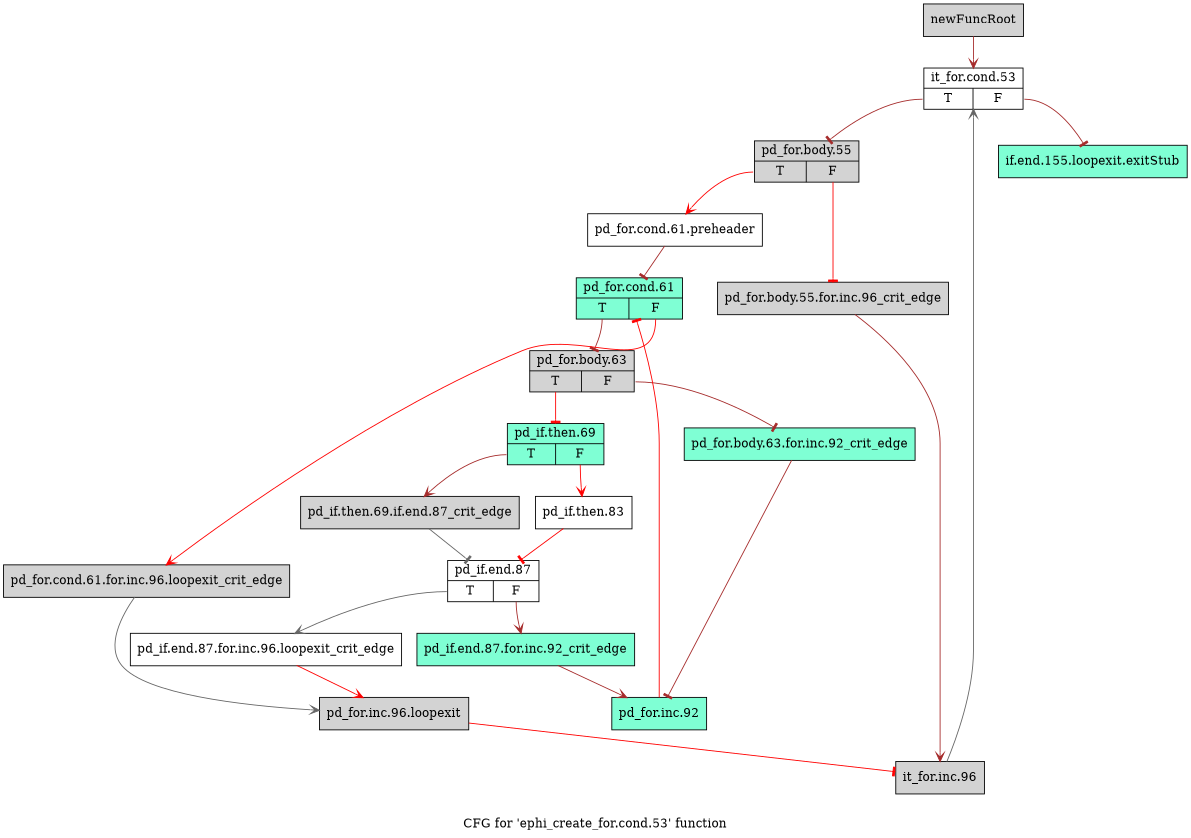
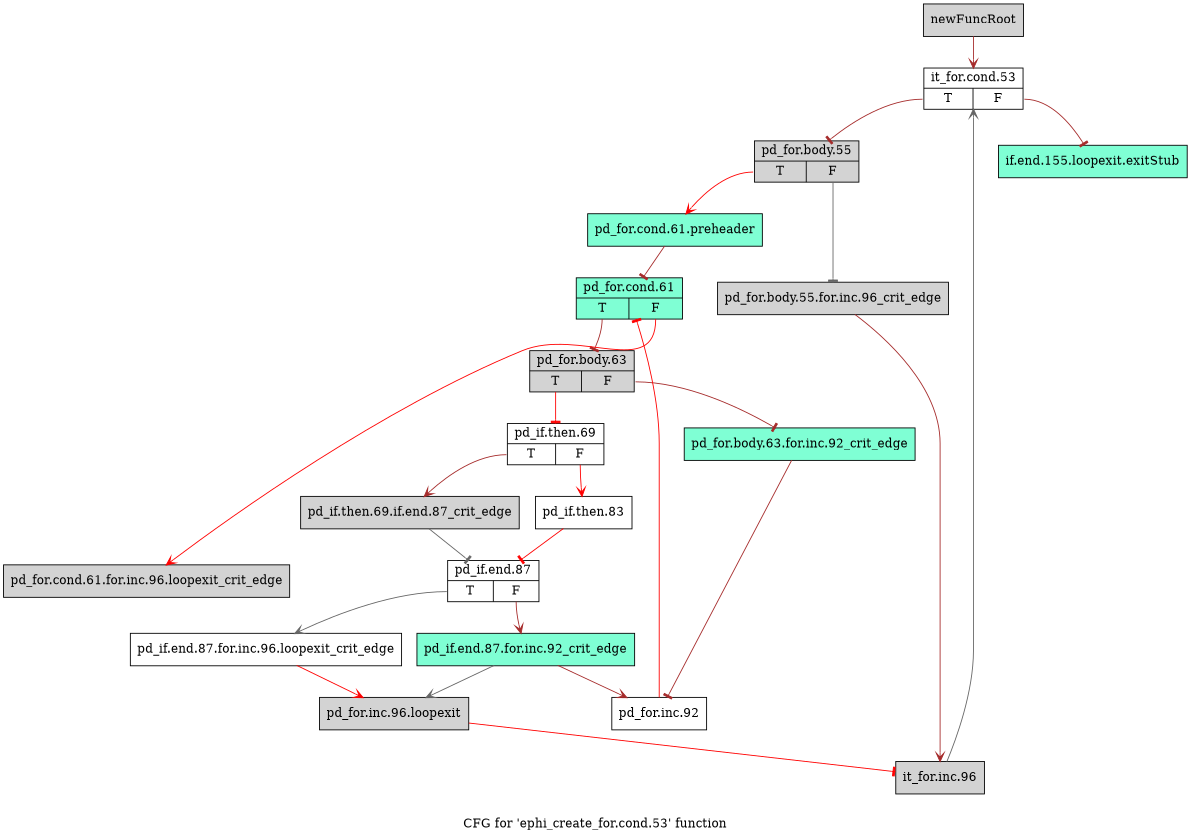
(675, 230) -> (675, 230)
(833, 230) -> (833, 230)
(556, 444) -> (556, 444)
(176, 692) -> (464, 680)
(659, 714) -> (659, 714)
